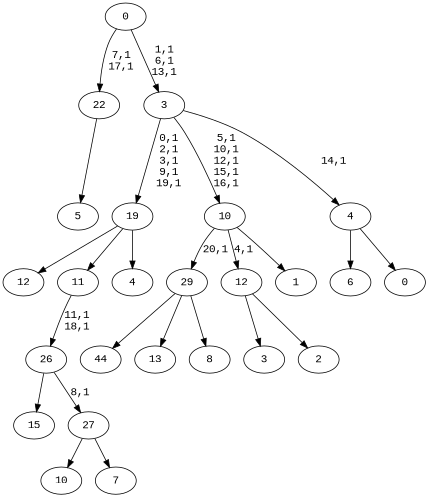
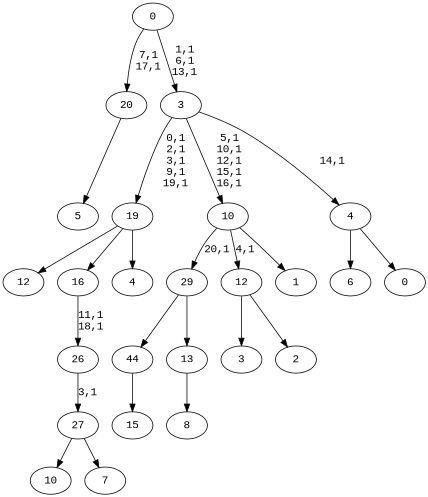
(99, 105) -> (126, 105)
(78, 282) -> (78, 282)
(197, 317) -> (187, 389)
(41, 389) -> (132, 389)
(80, 392) -> (87, 392)
